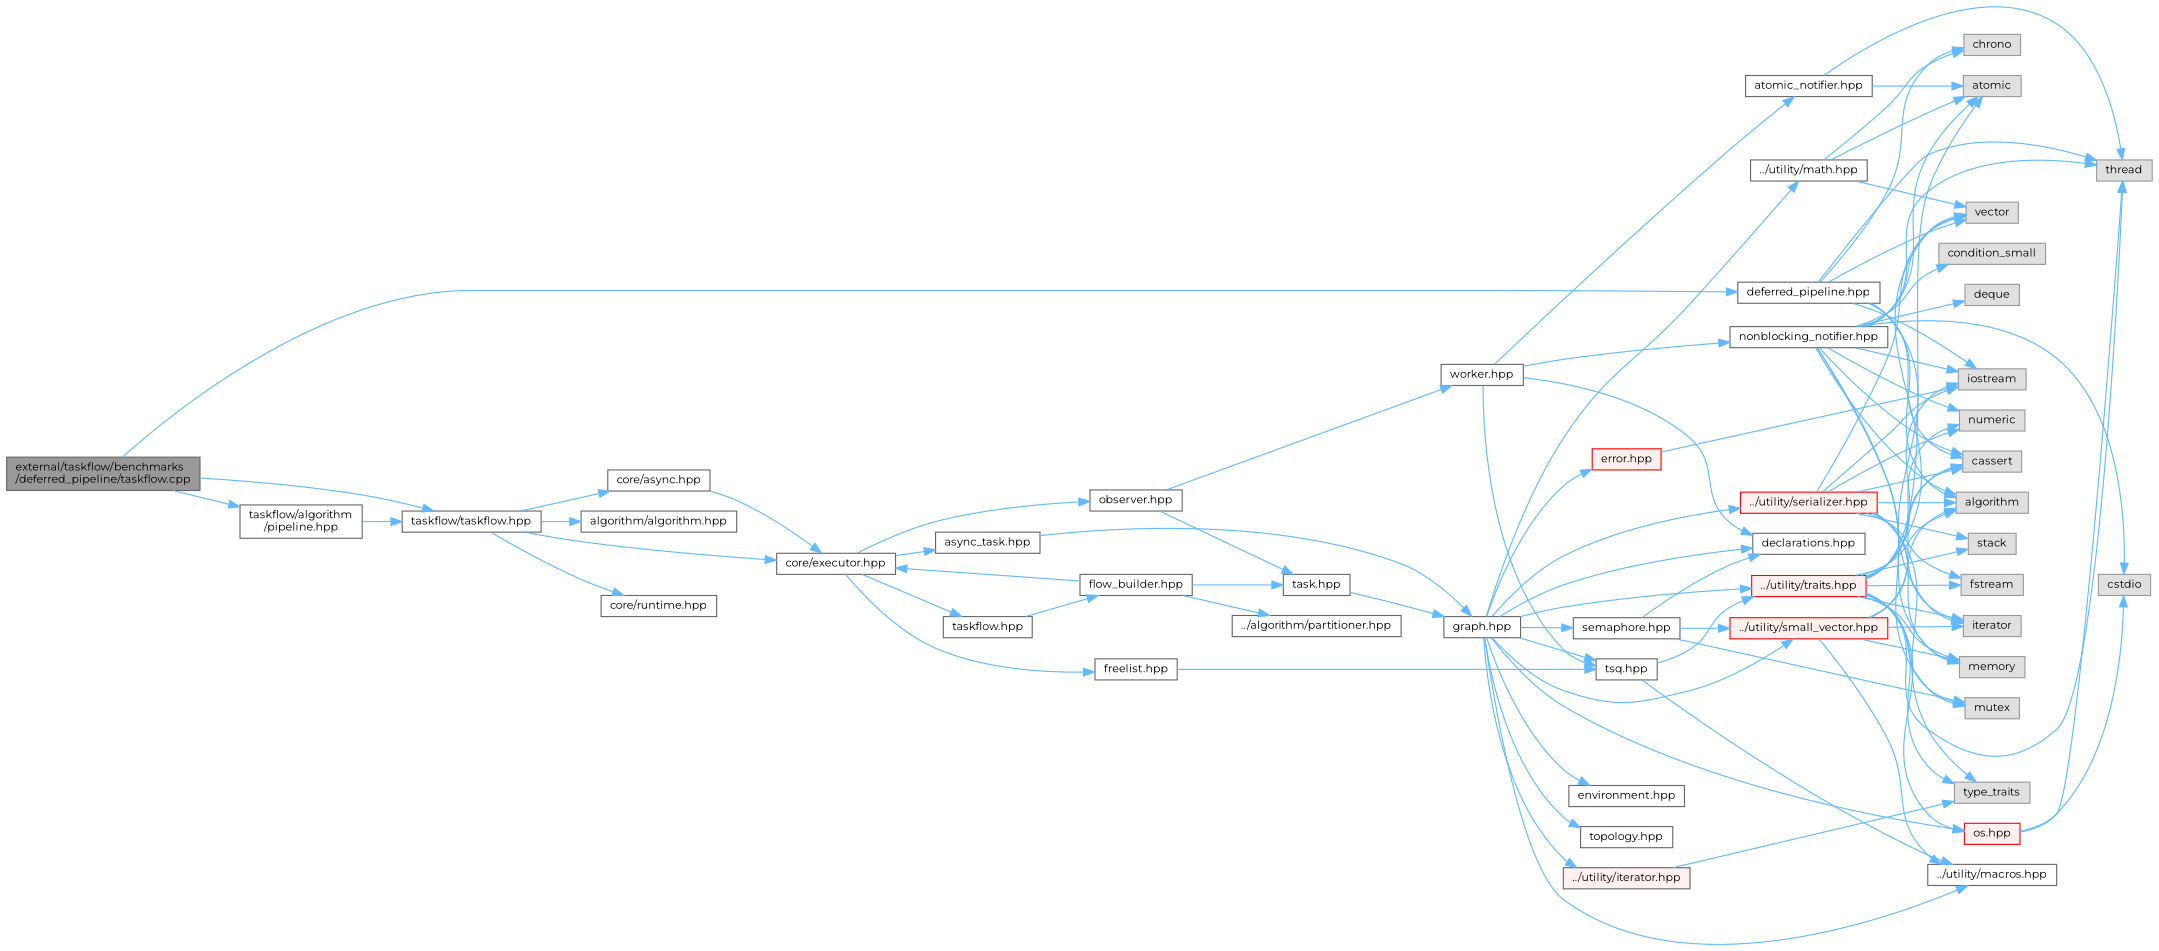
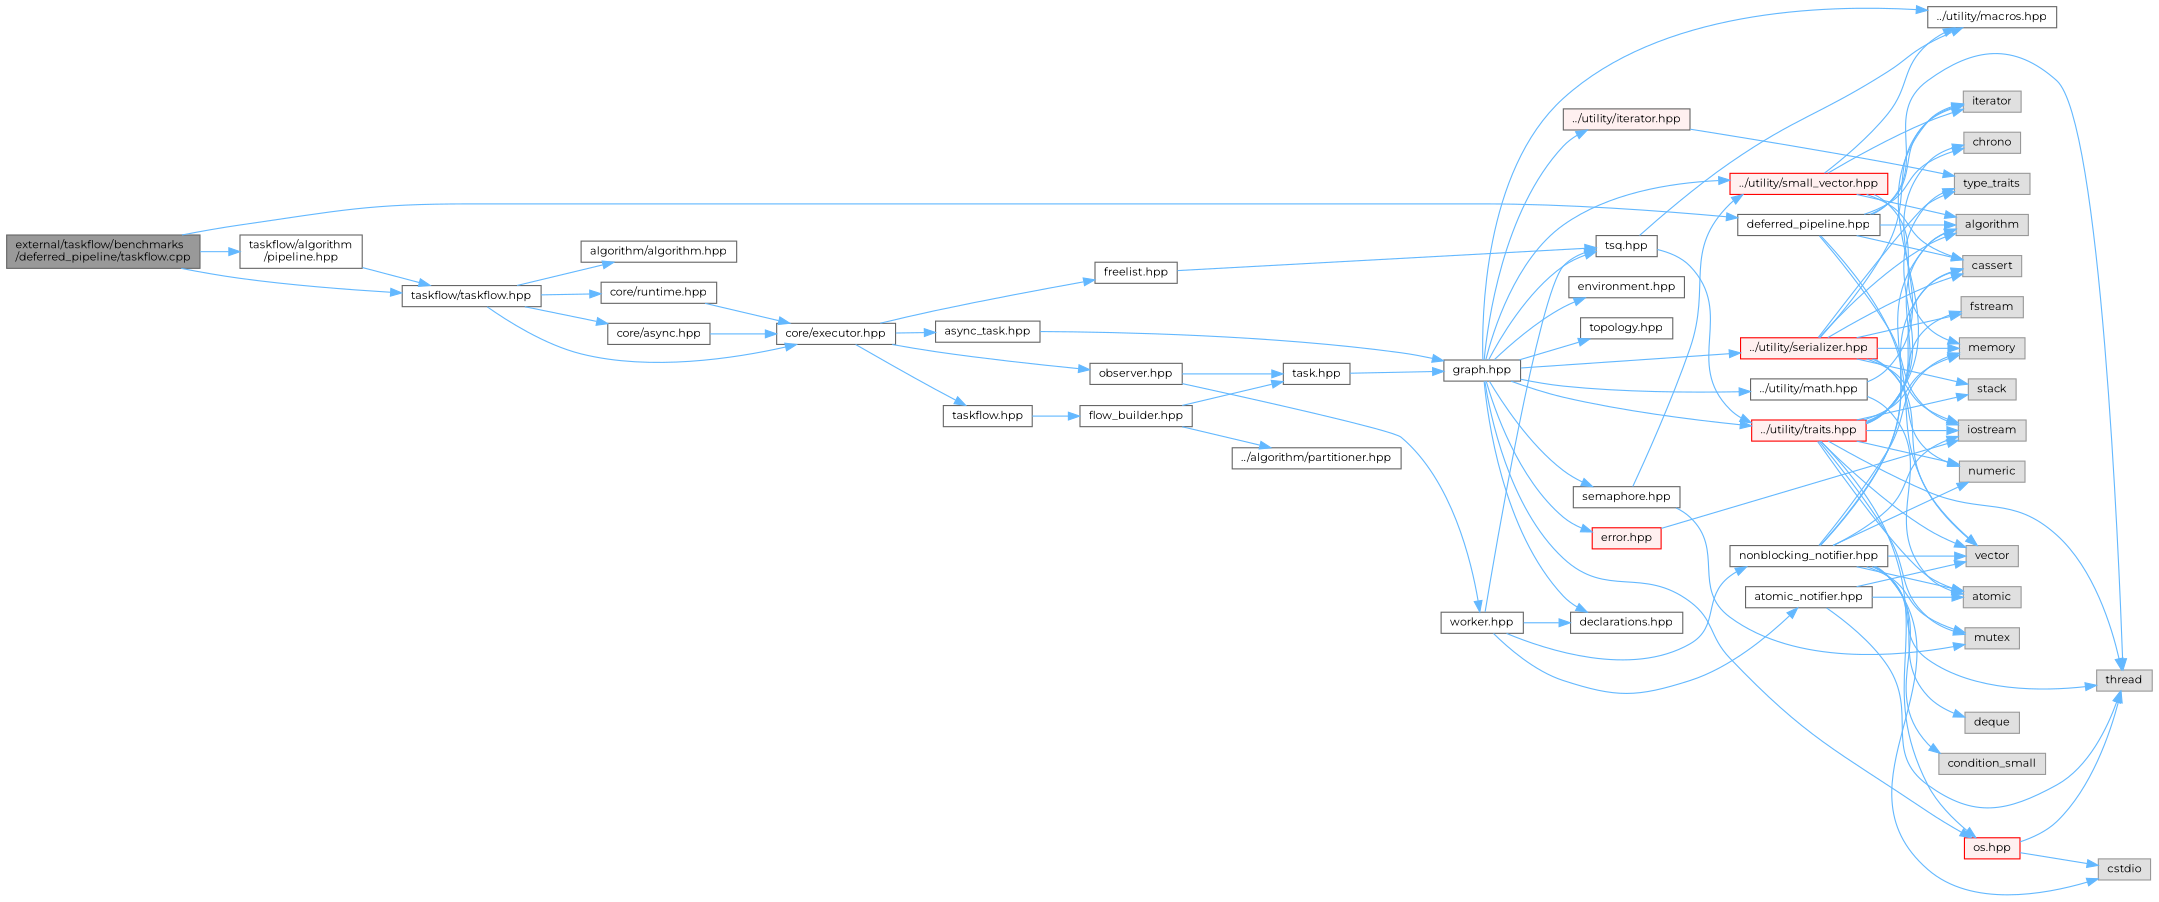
(1905, 193) -> (1881, 581)
(993, 575) -> (742, 312)
(1693, 584) -> none
